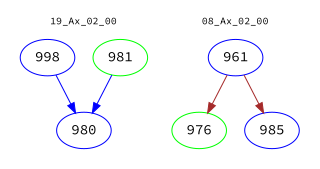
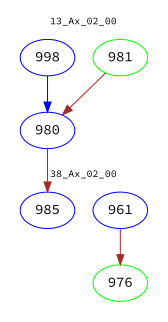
(84, 22) -> (84, 22)
(236, 22) -> (84, 174)
(104, 90) -> (88, 90)
(251, 90) -> (48, 171)
